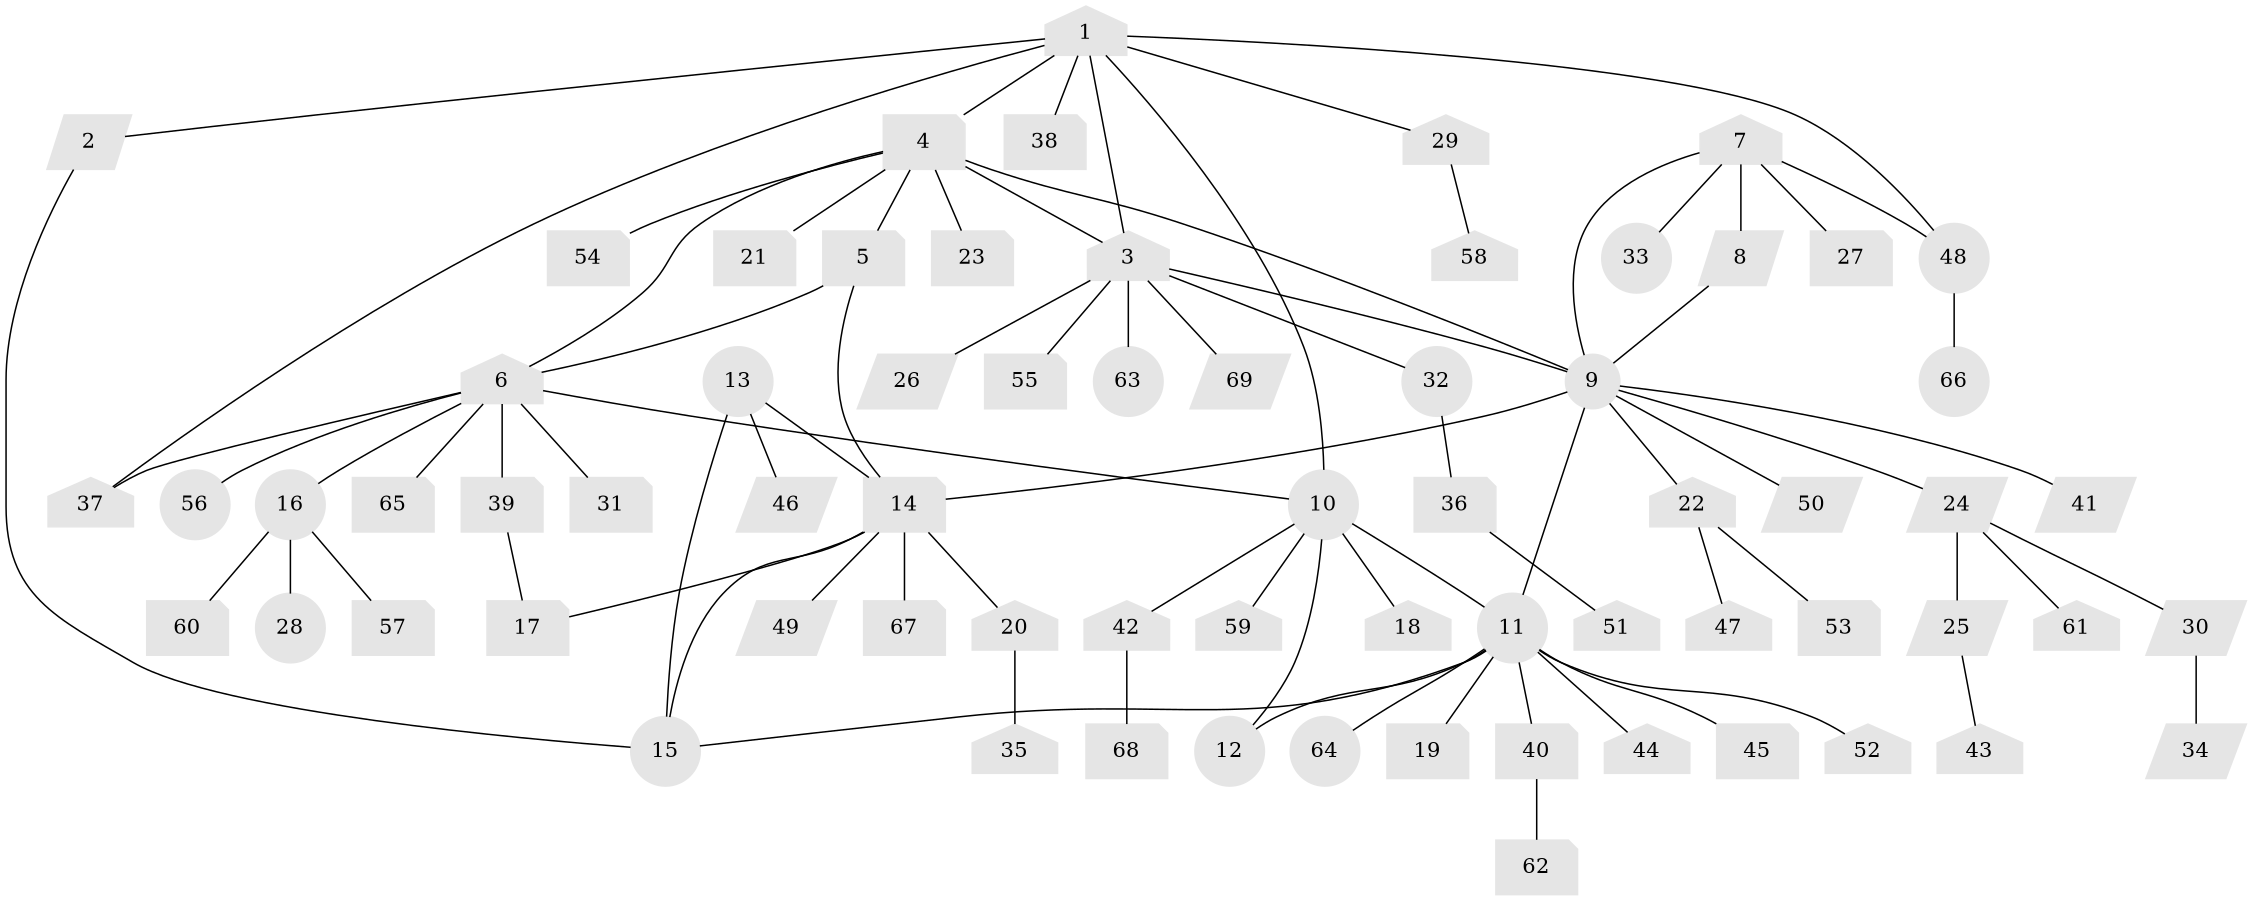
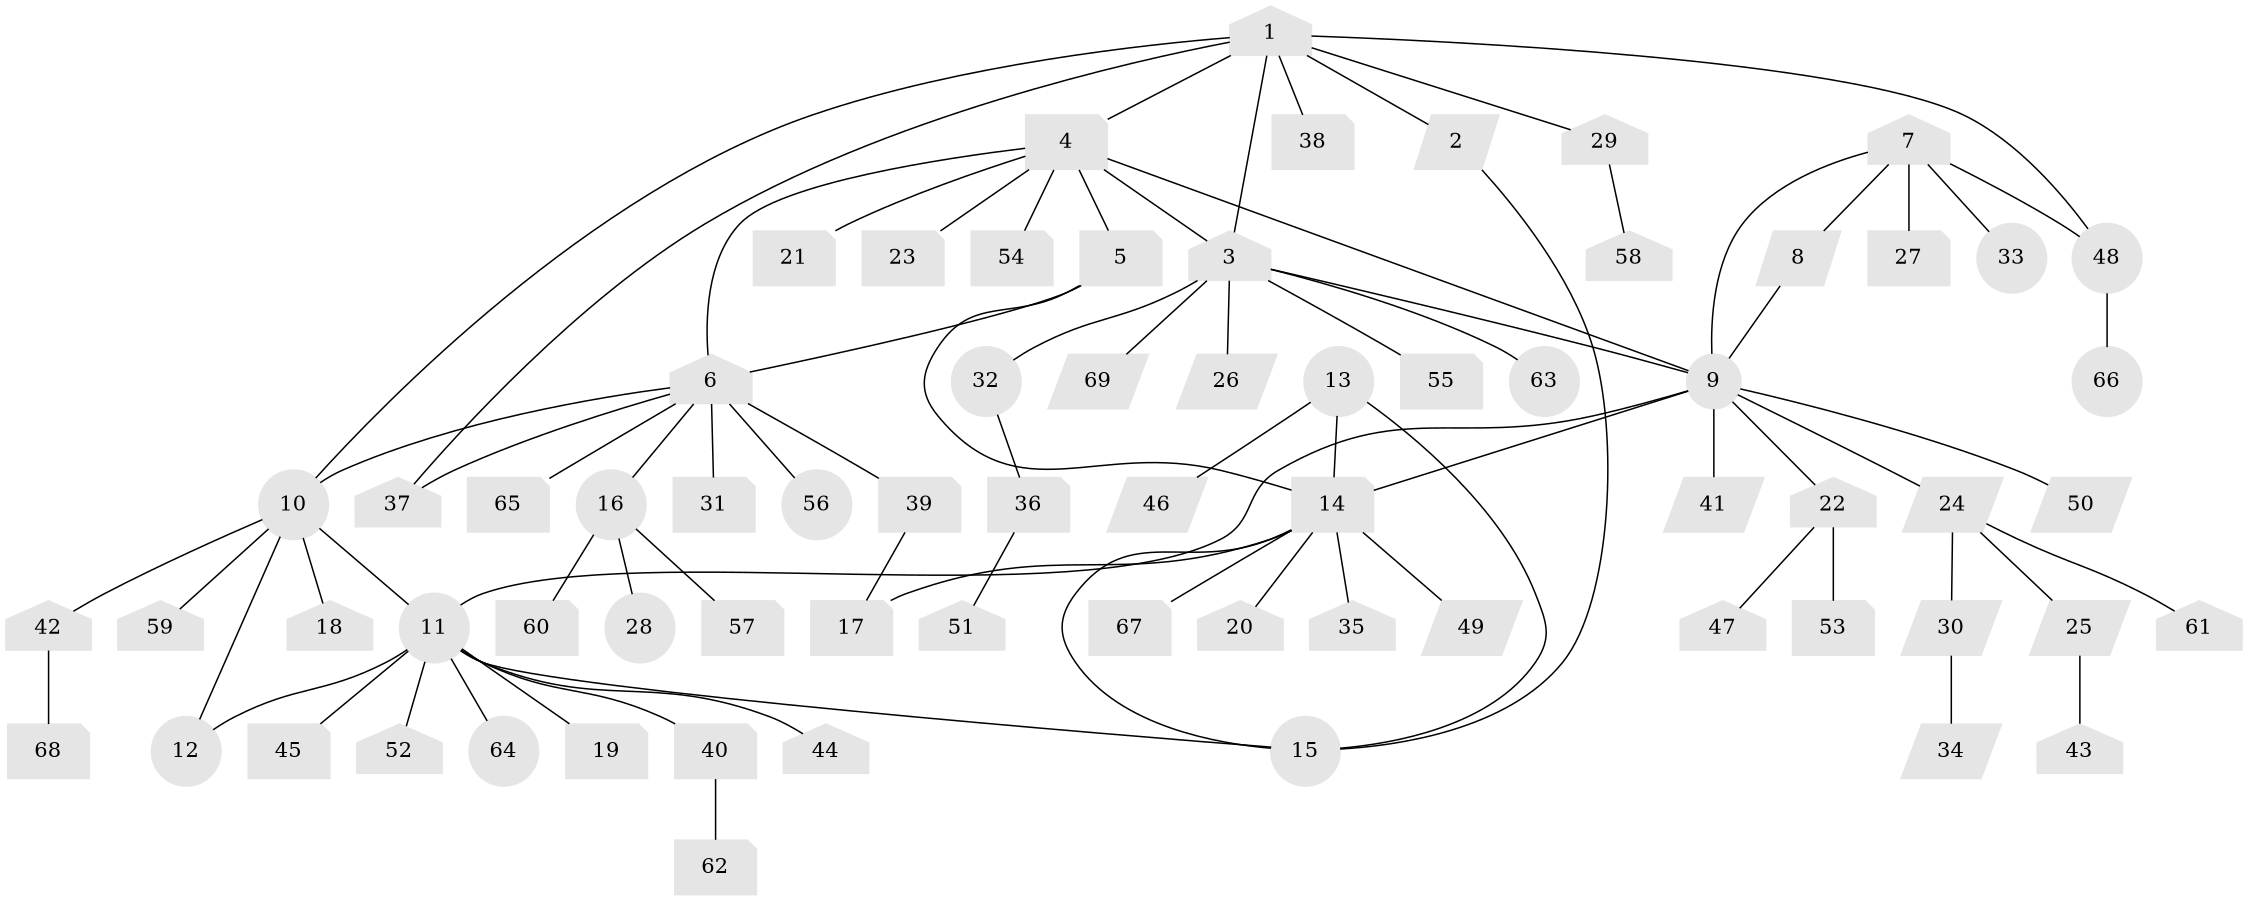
(1015, 687) -> (1343, 567)
